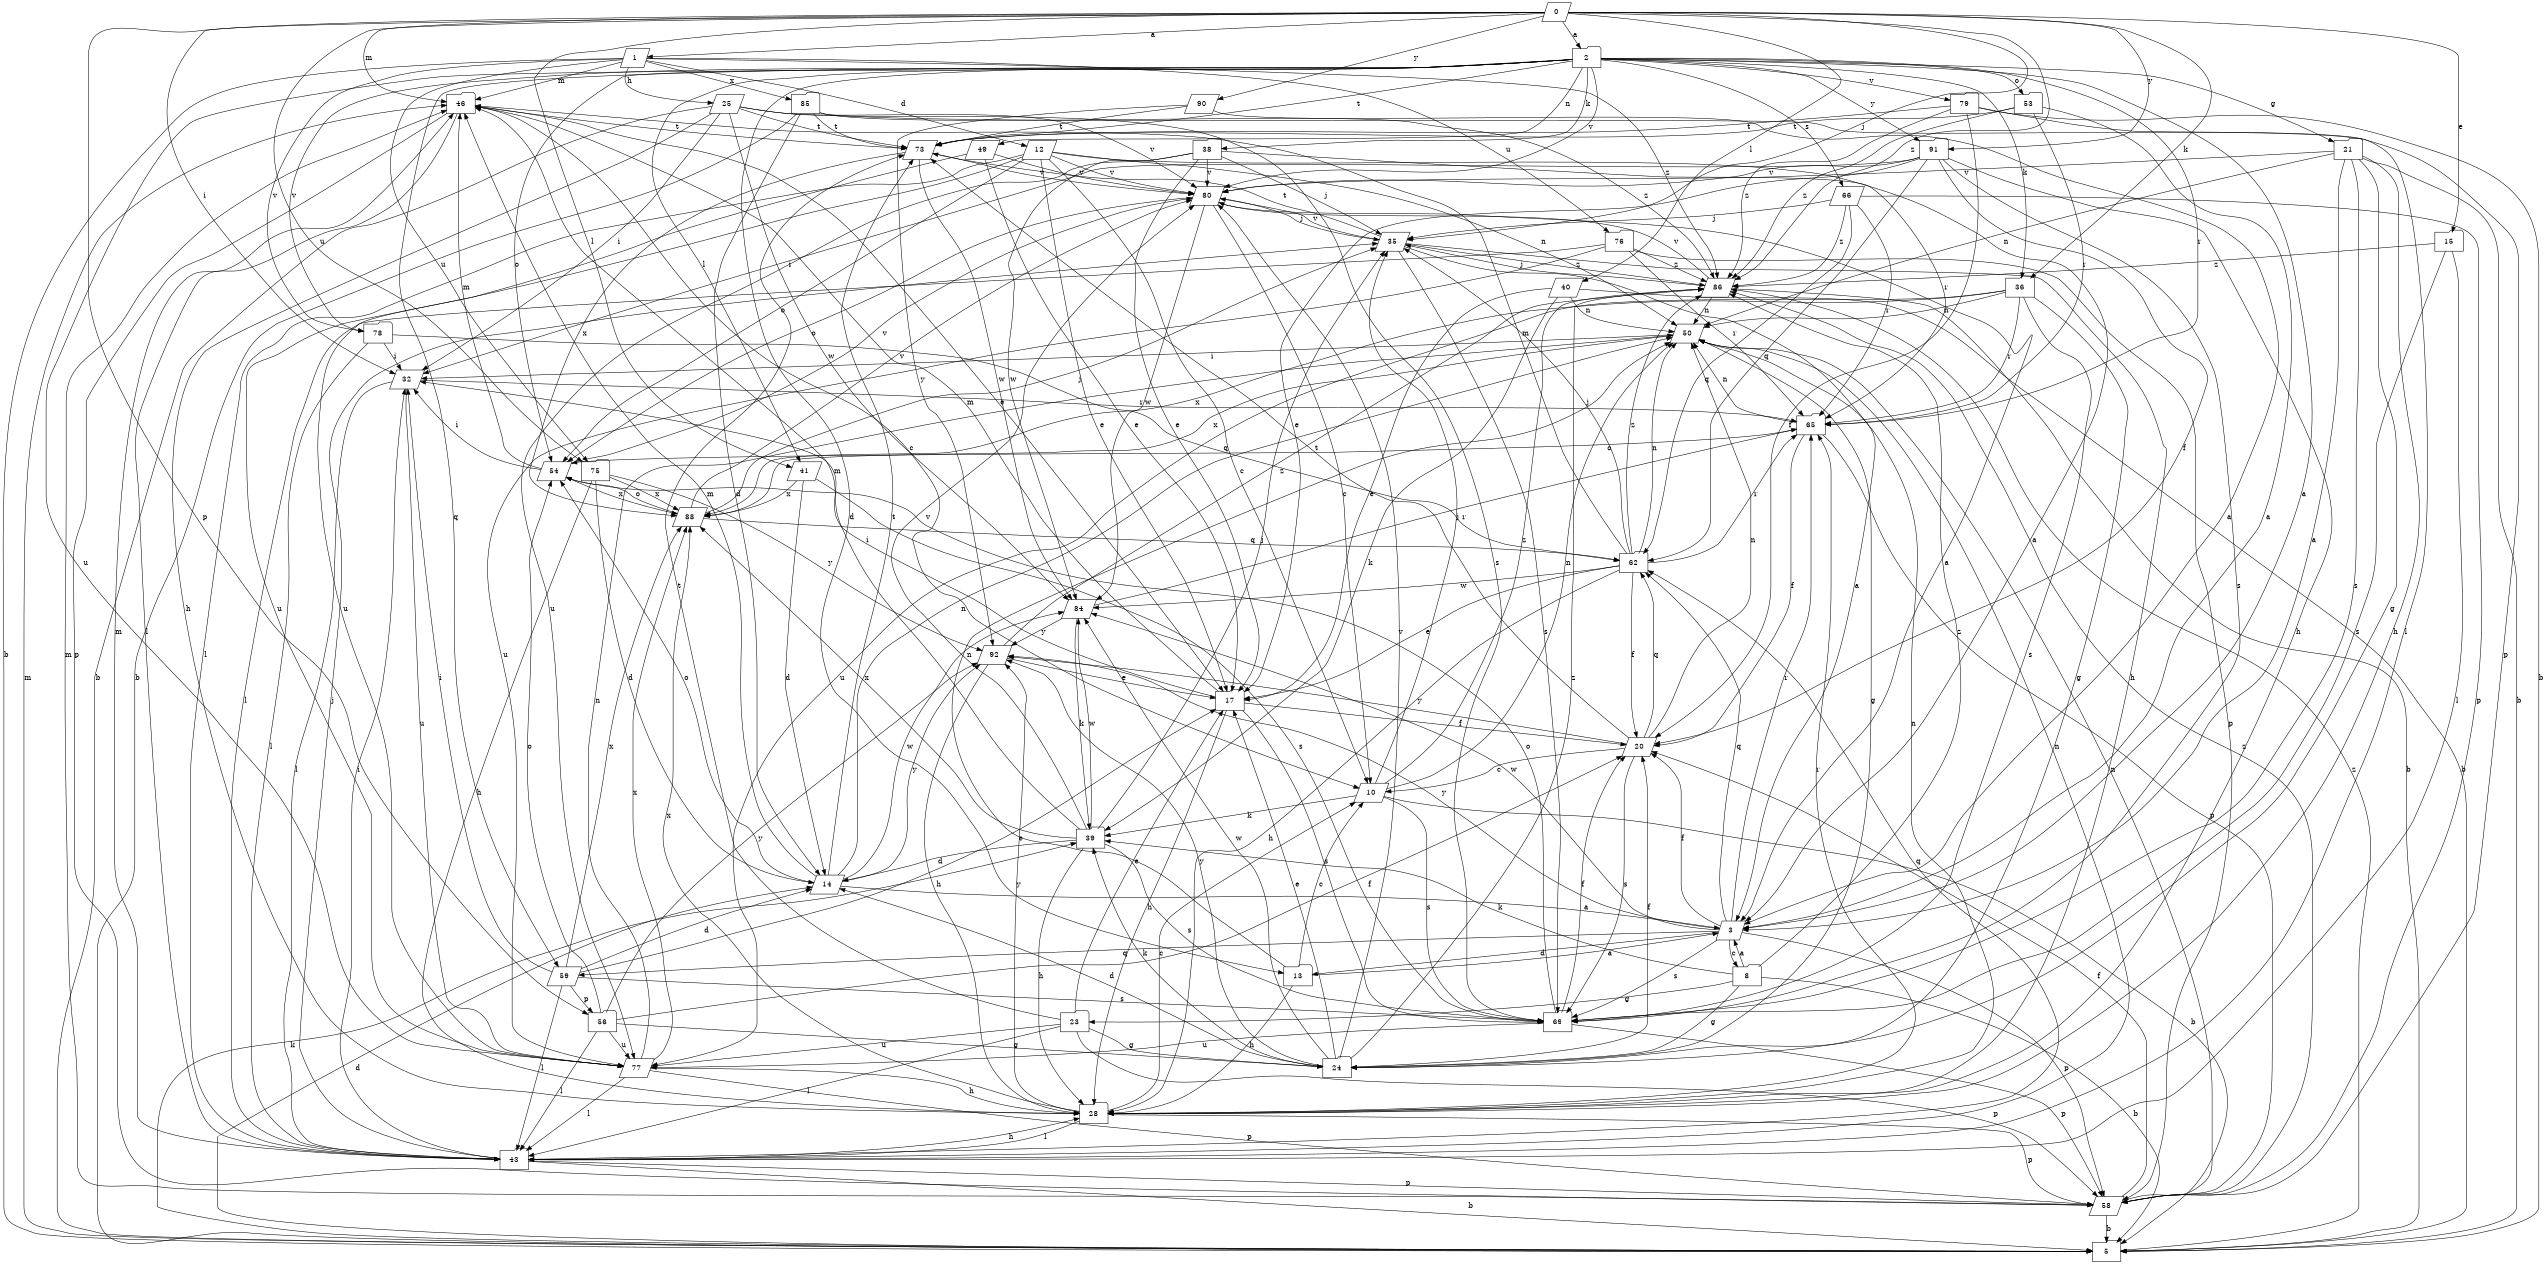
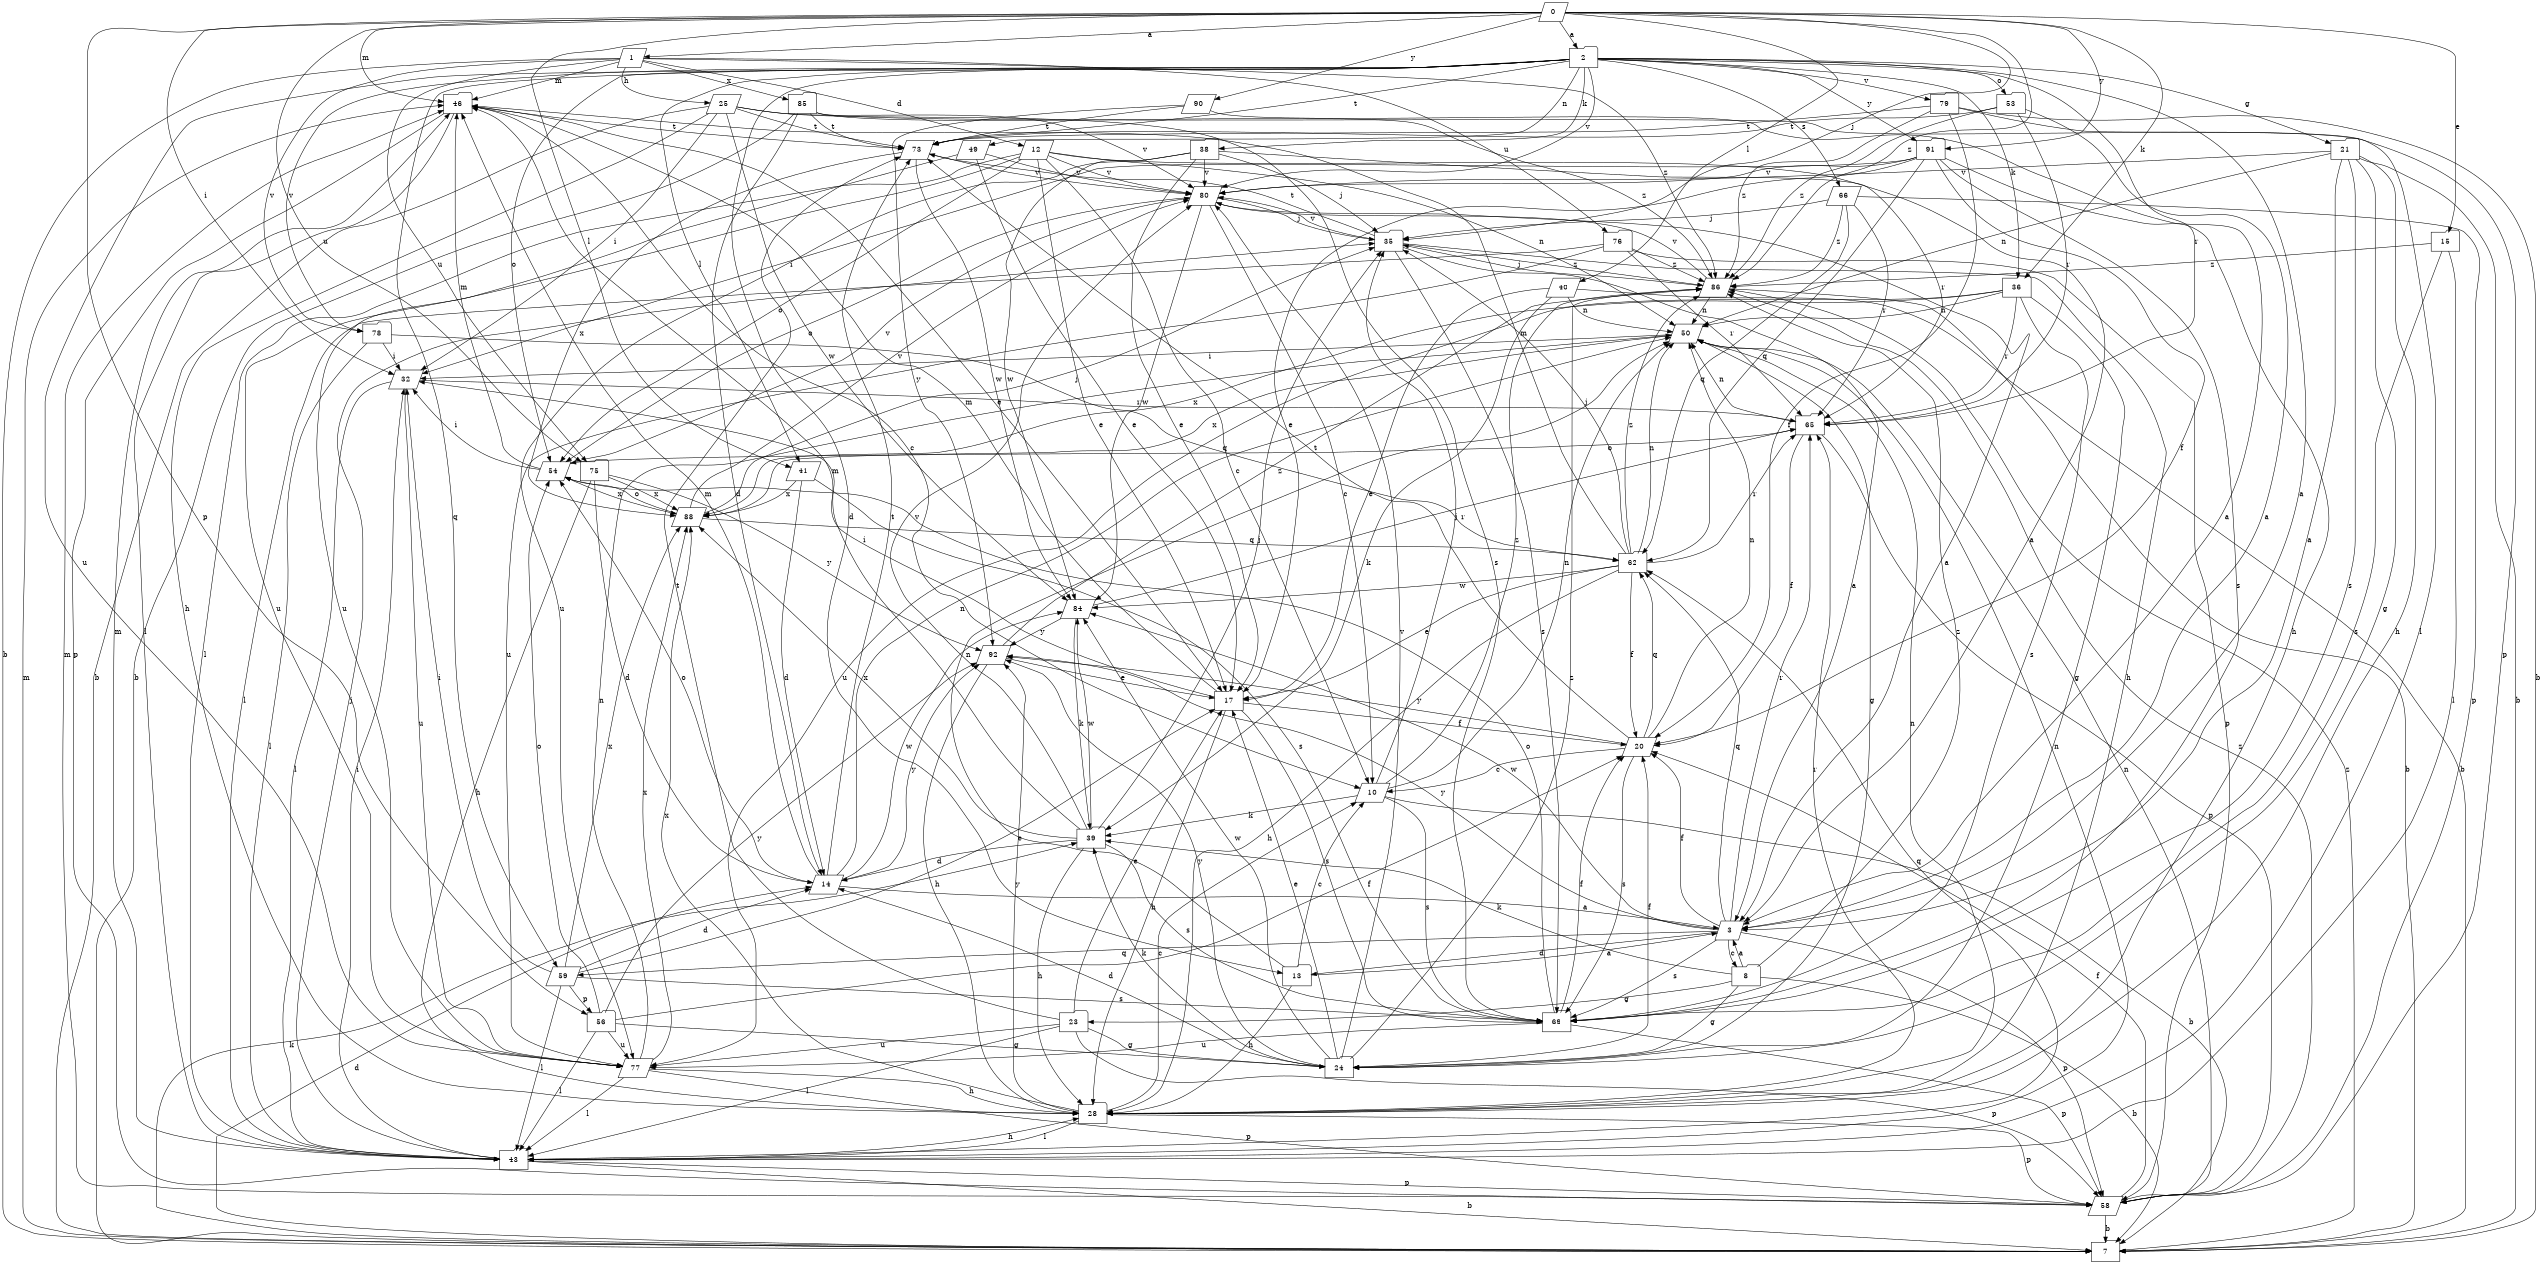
(1392, 242) -> (1389, 242)
(2107, 1252) -> (2106, 1252)
